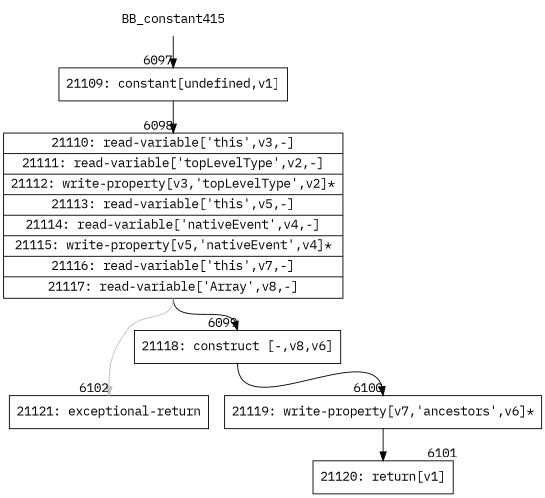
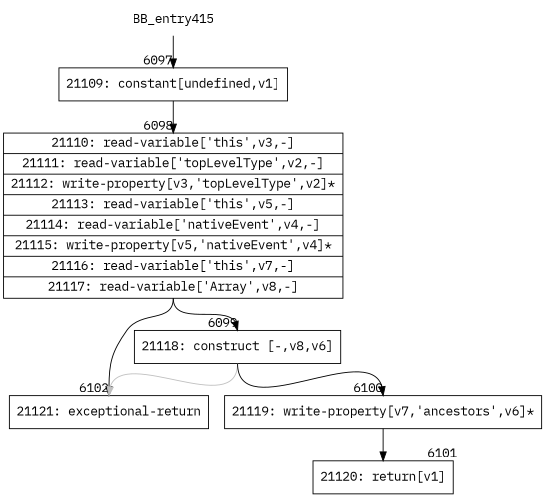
(173, 20) -> (173, 20)
(127, 330) -> (127, 330)
none -> (178, 380)
